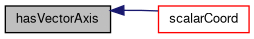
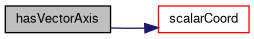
(141, 10) -> (128, 28)
